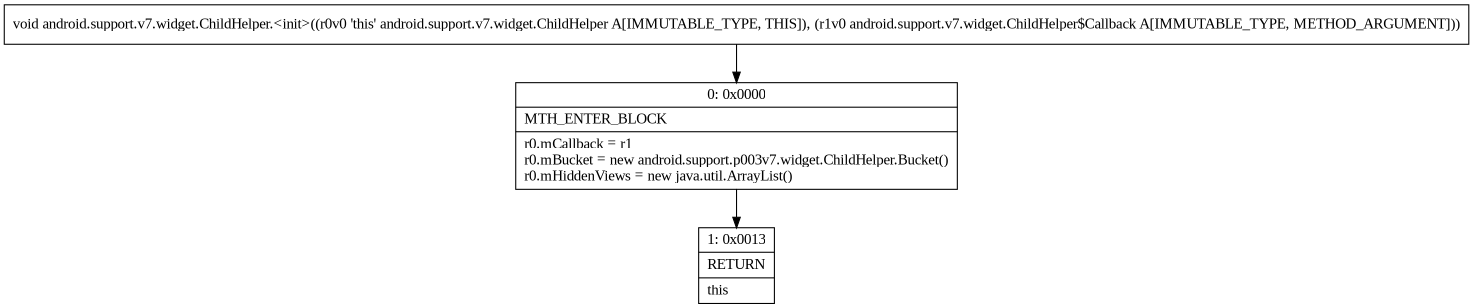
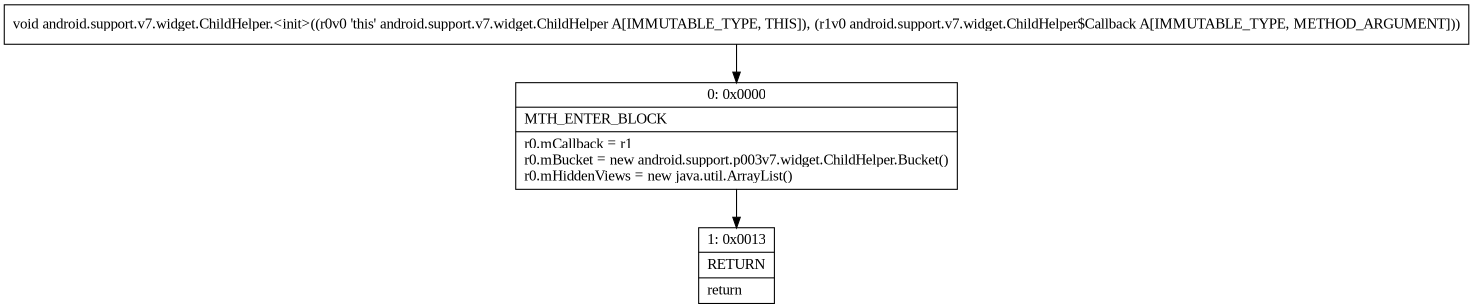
(718, 290) -> (725, 290)
